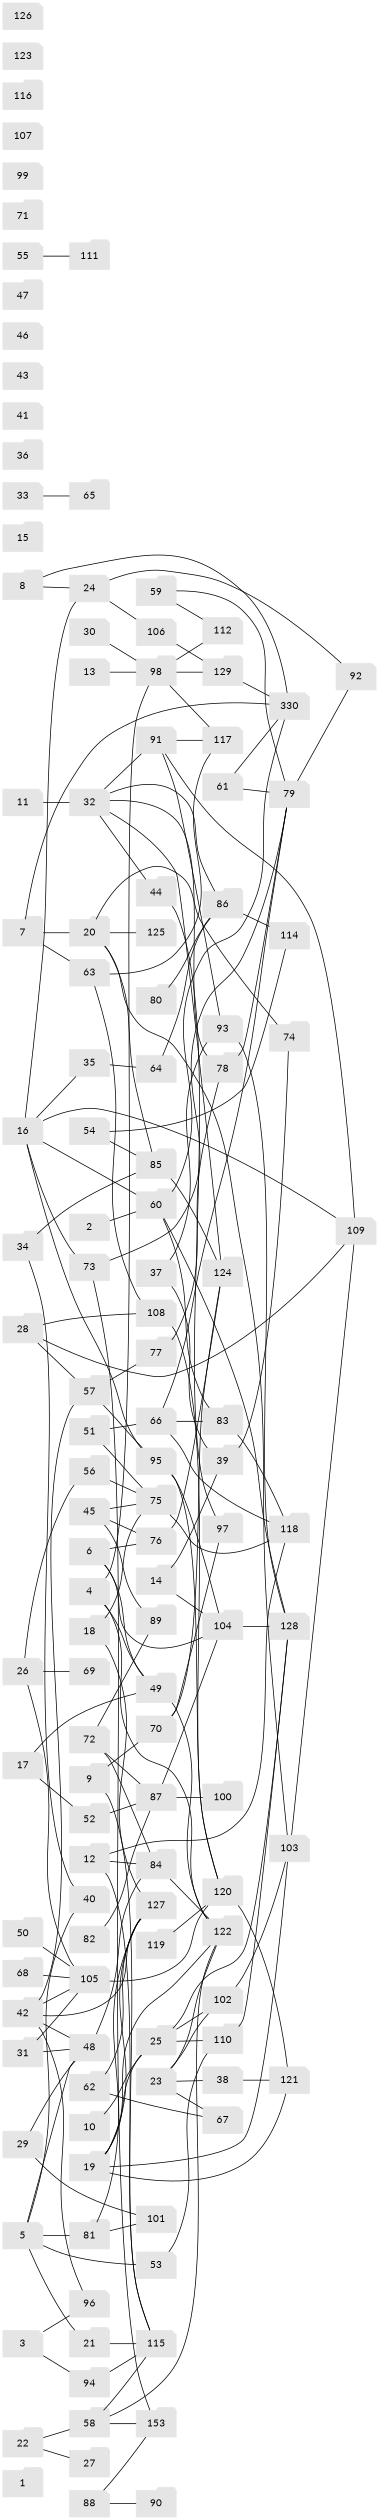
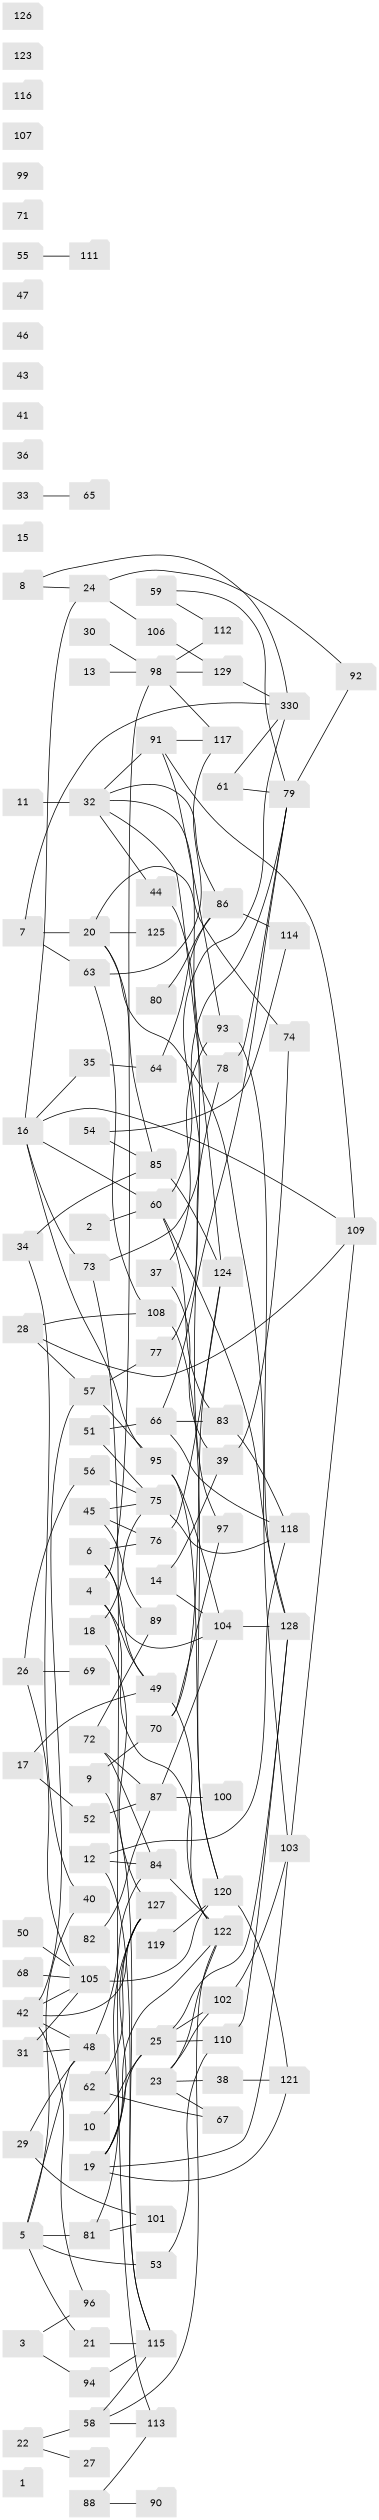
(156, 2424) -> (156, 2424)
